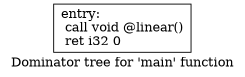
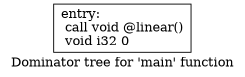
(91, 41) -> (96, 41)
